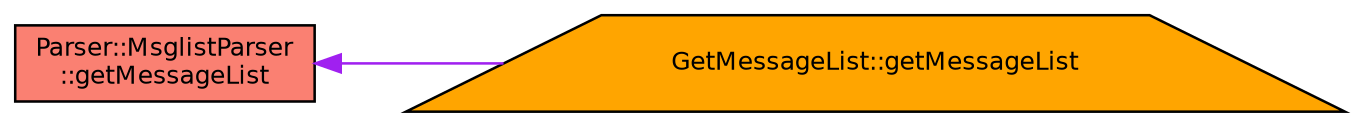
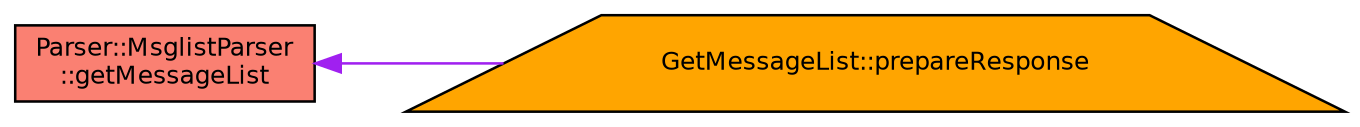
(875, 63) -> (875, 63)
